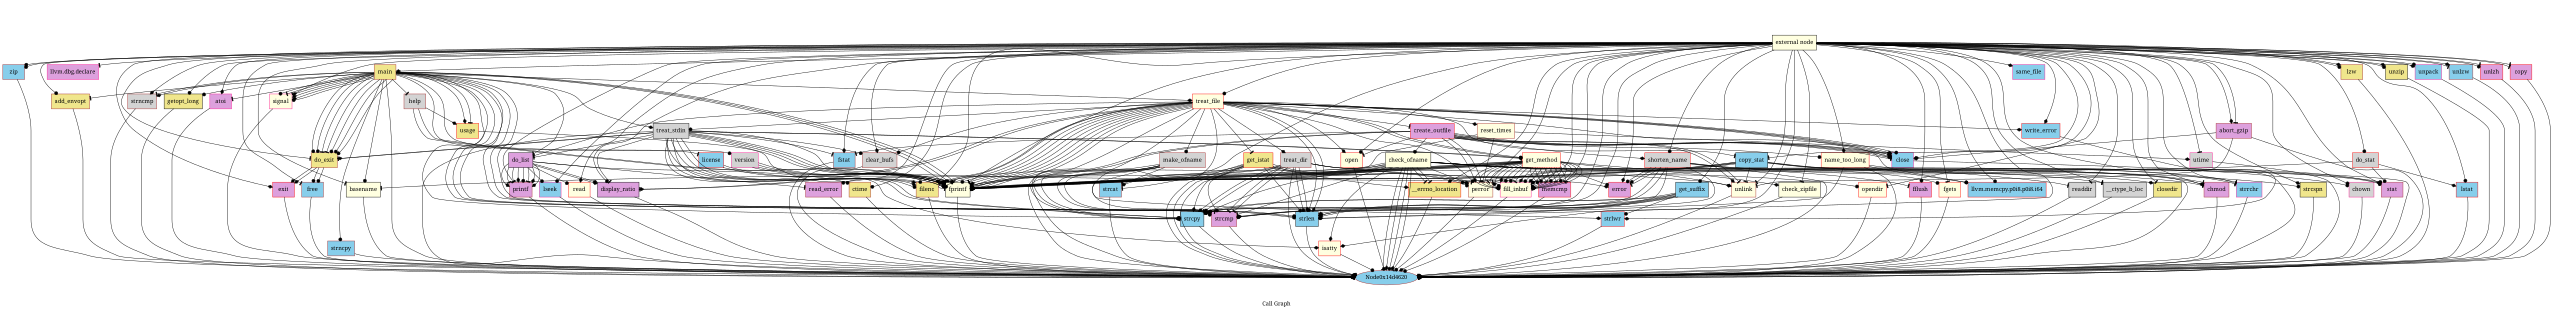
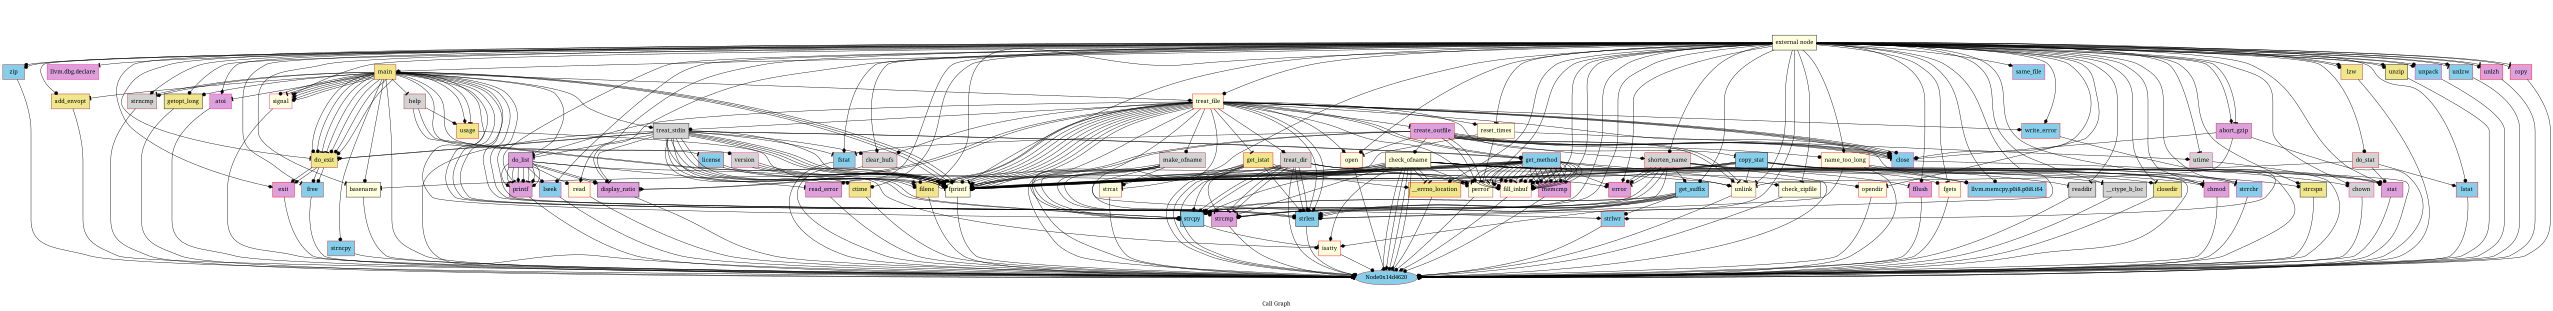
(2072, 126) -> (1614, 50)
(1541, 160) -> (1541, 160)
(1110, 190) -> (1110, 190)
(1541, 209) -> (1678, 173)
(1259, 262) -> (1260, 239)
